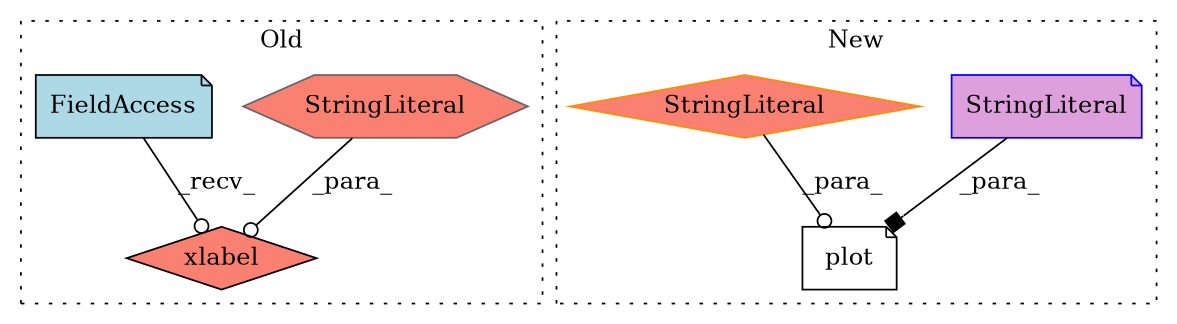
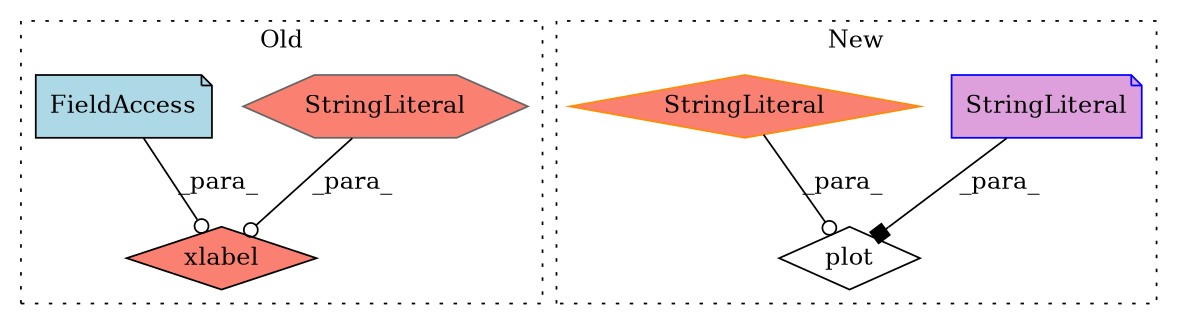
(217, 182) -> (218, 182)
(850, 258) -> (850, 258)
